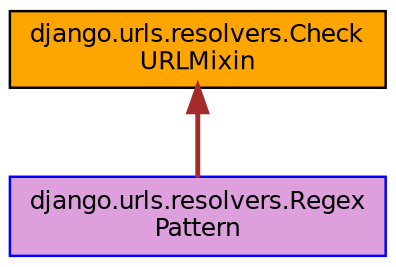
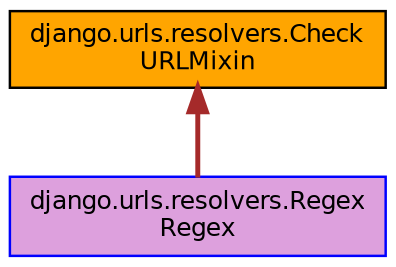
(198, 216) -> (198, 216)
